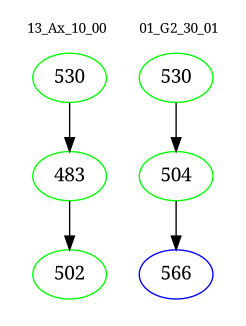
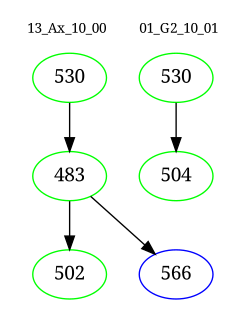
(179, 29) -> (179, 29)
(176, 219) -> (108, 212)
